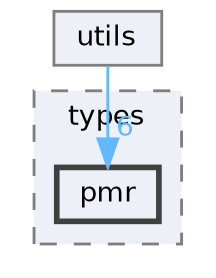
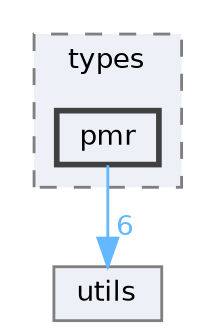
(108, 110) -> (108, 205)
